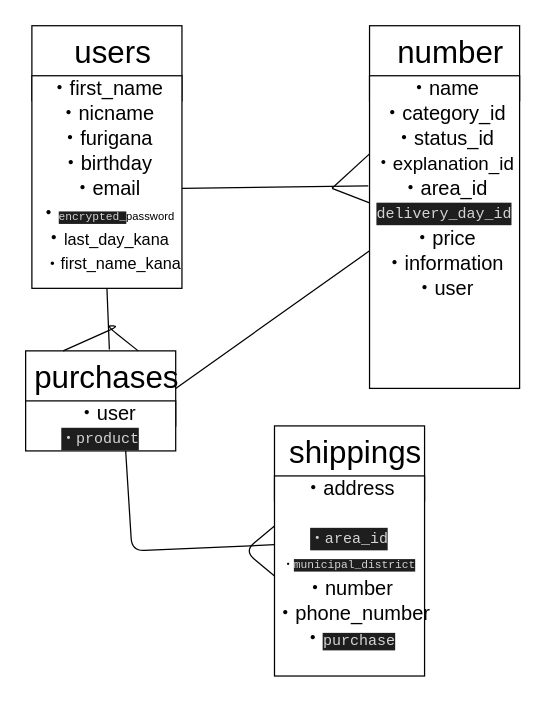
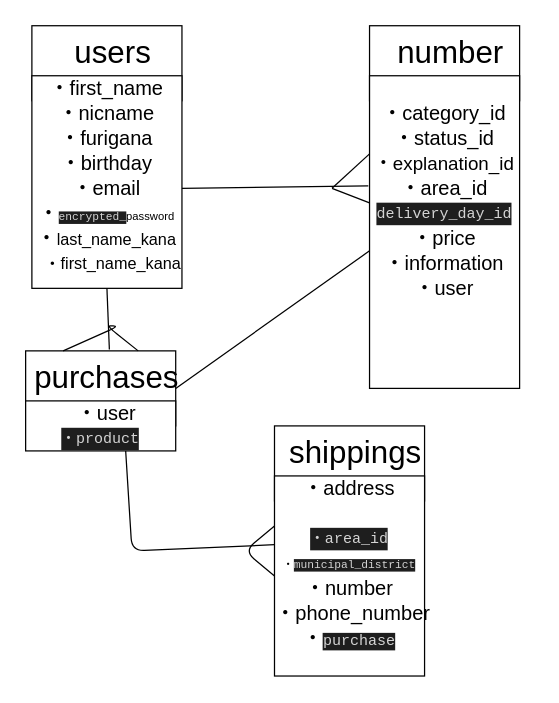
(444, 88) -> none
(107, 238) -> (107, 238)
